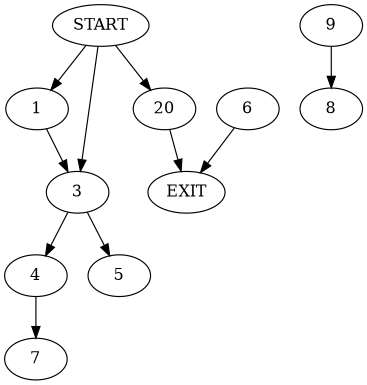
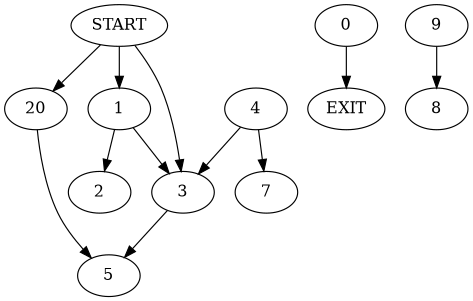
(248, 109) -> (346, 25)
(174, 145) -> (50, 194)
none -> (100, 192)
(59, 229) -> (224, 146)
